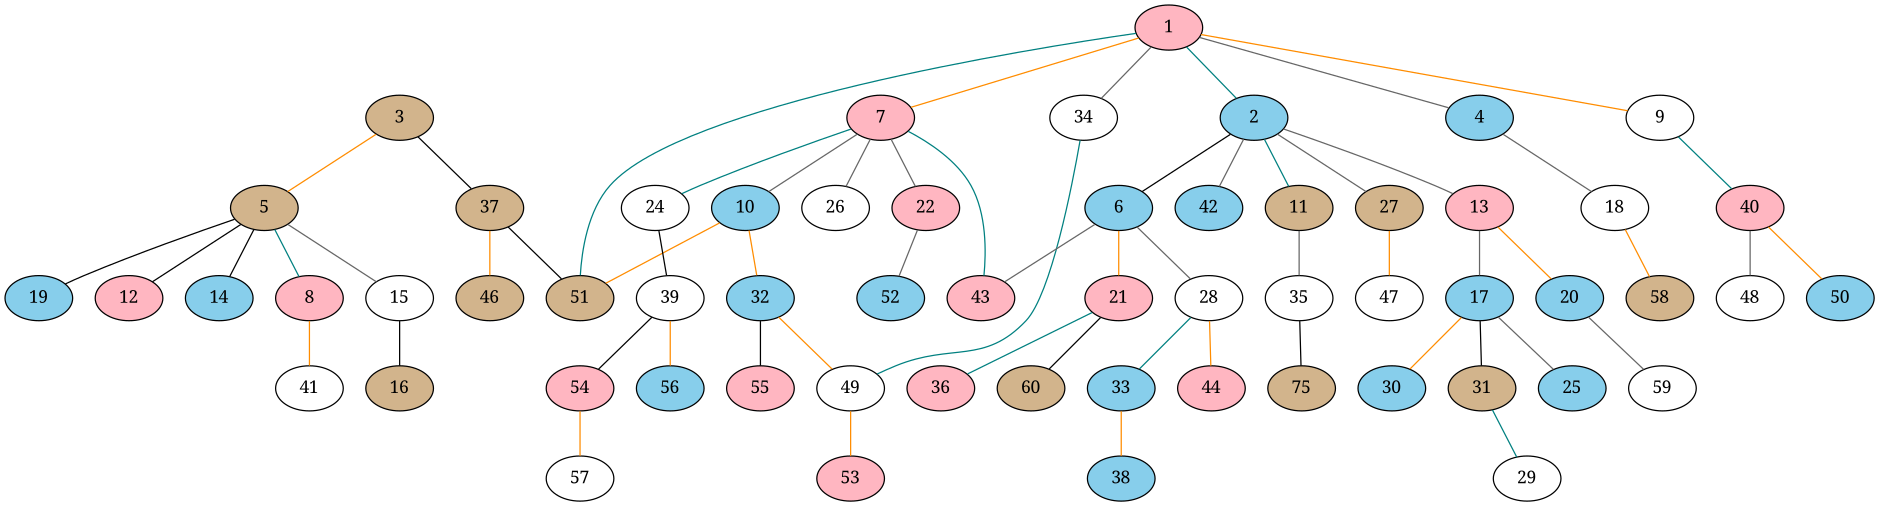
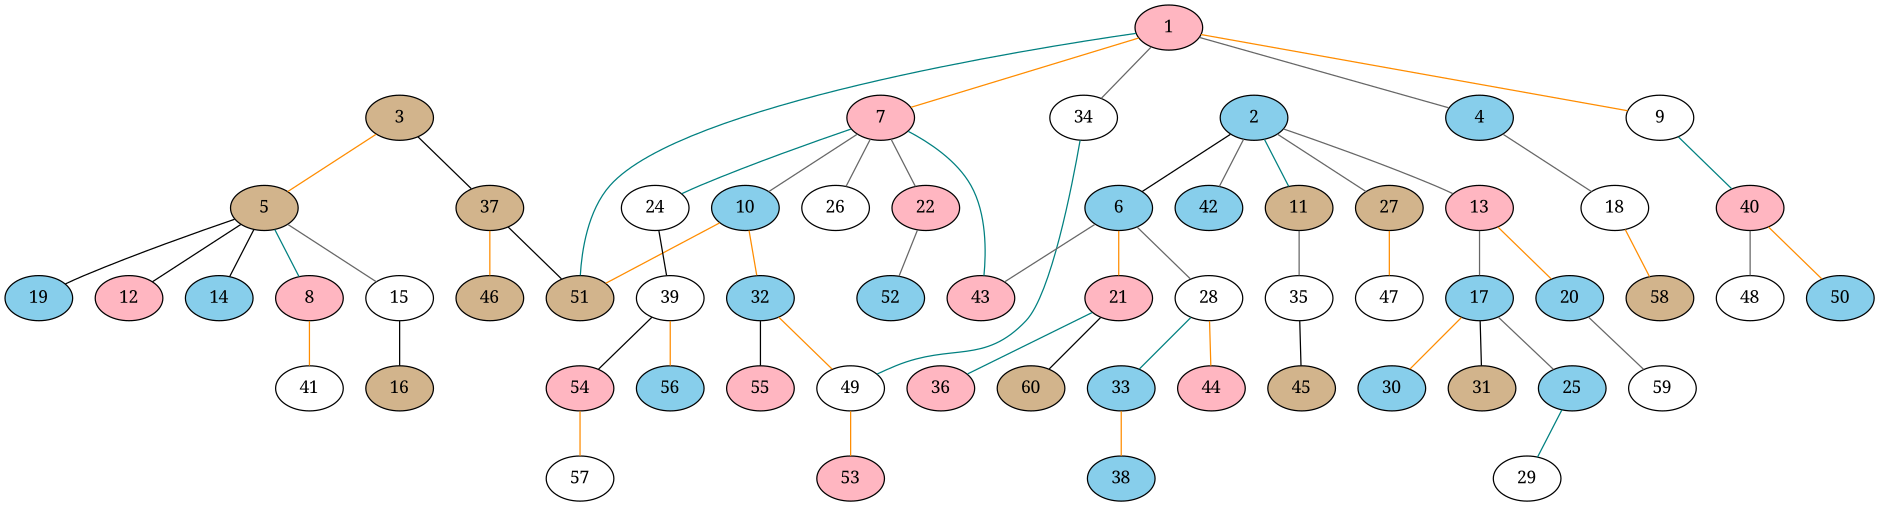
(1211, 73) -> none
(1302, 388) -> (1302, 388)
(1505, 433) -> (1550, 433)
